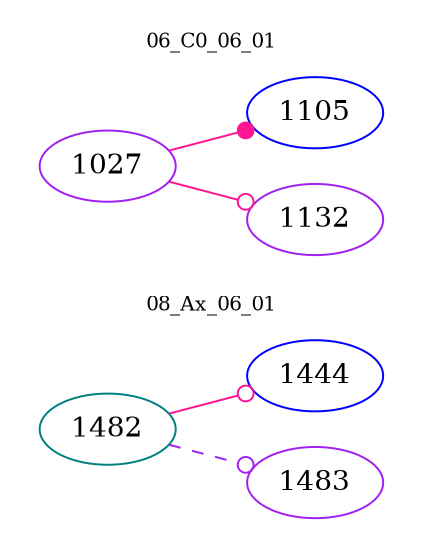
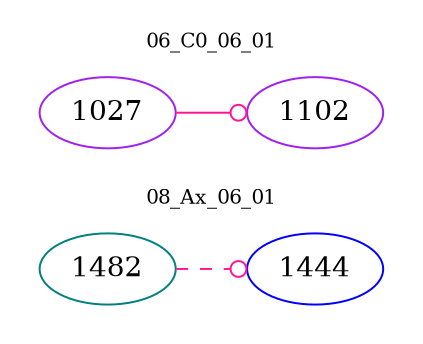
(315, 113) -> none
(315, 220) -> (315, 113)
(204, 405) -> (203, 269)
(315, 483) -> none
